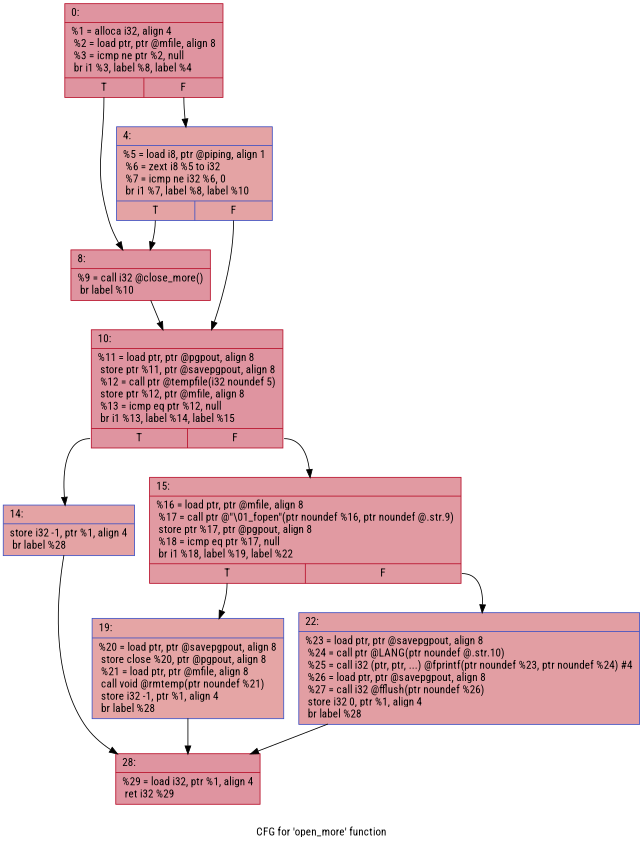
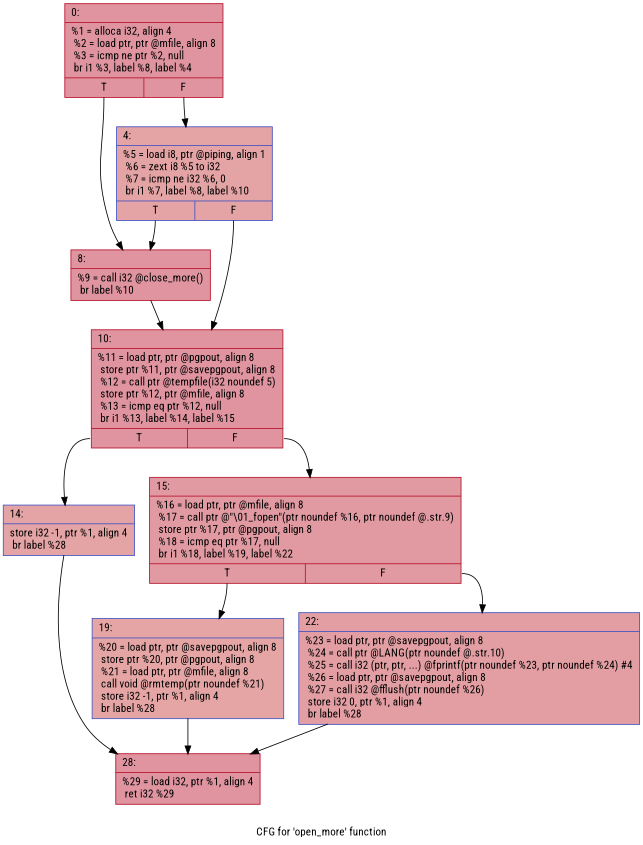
(183, 660) -> (177, 660)
